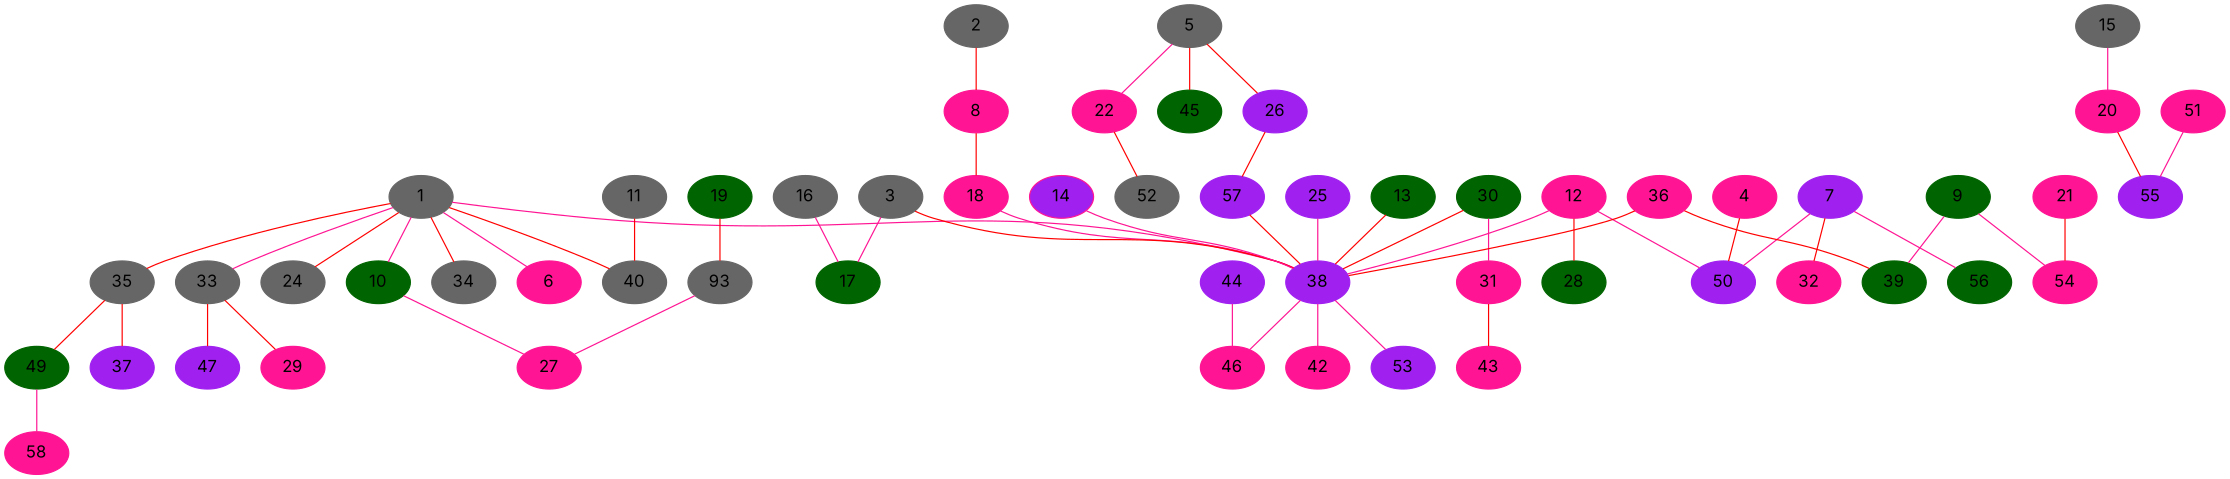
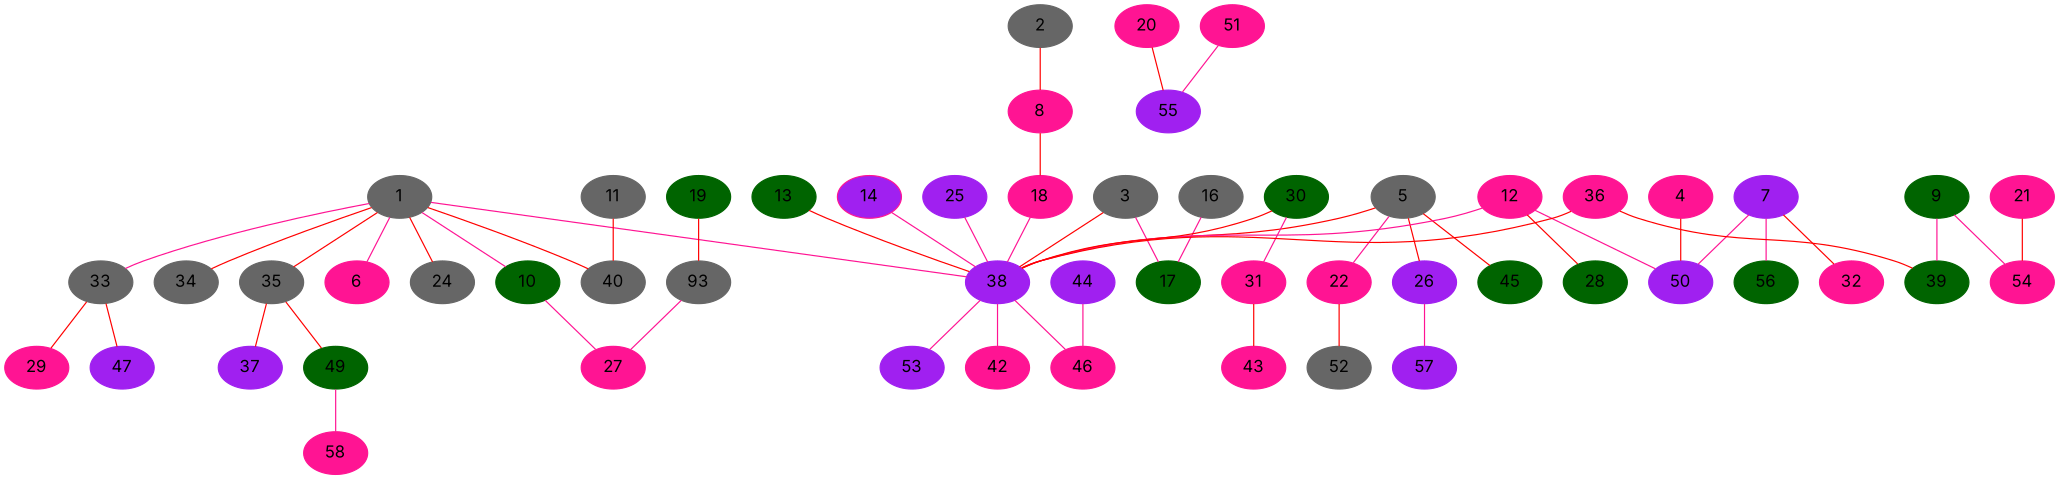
(2108, 26) -> none
(1254, 154) -> (1425, 325)
(1275, 239) -> (1198, 236)
